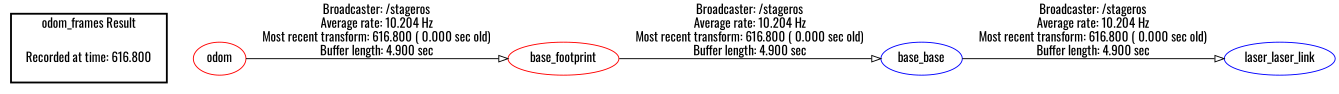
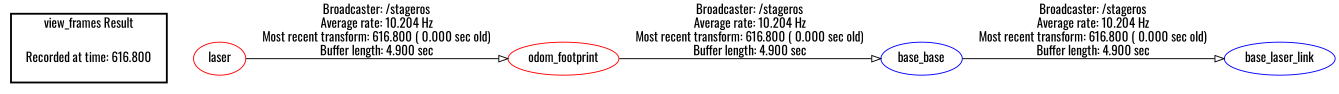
(89, 24) -> (89, 24)
(220, 59) -> (220, 59)
(563, 59) -> (563, 59)
(1280, 59) -> (1280, 59)
